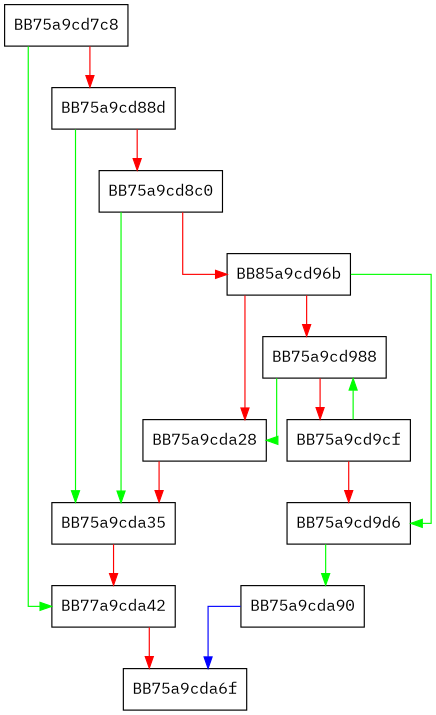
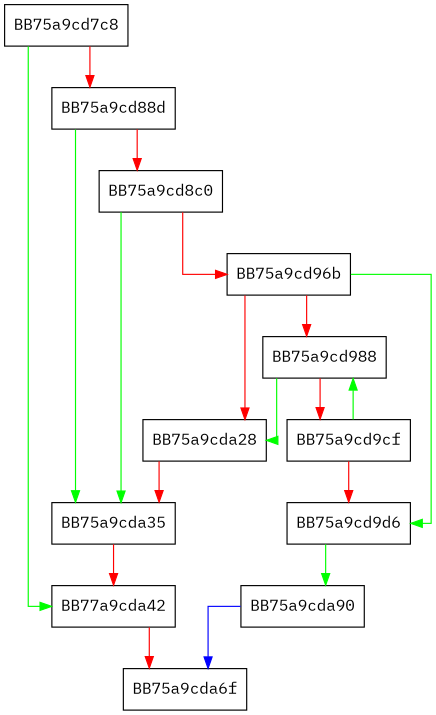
(289, 274) -> (289, 274)
